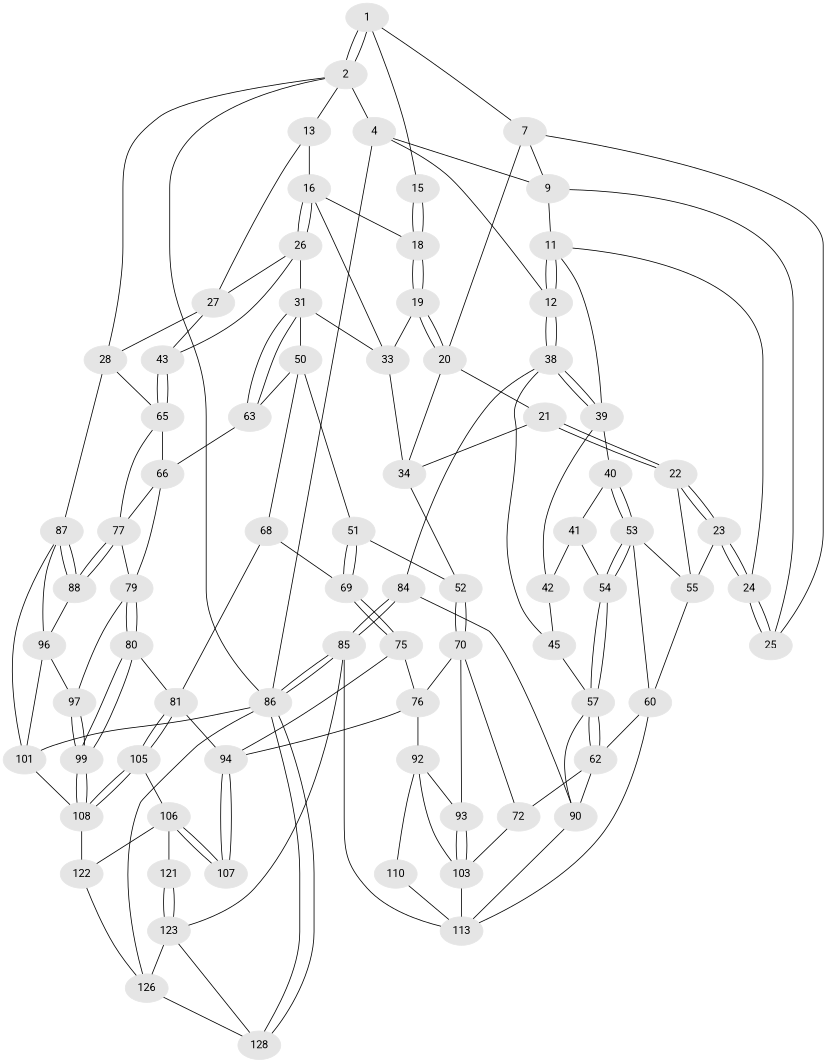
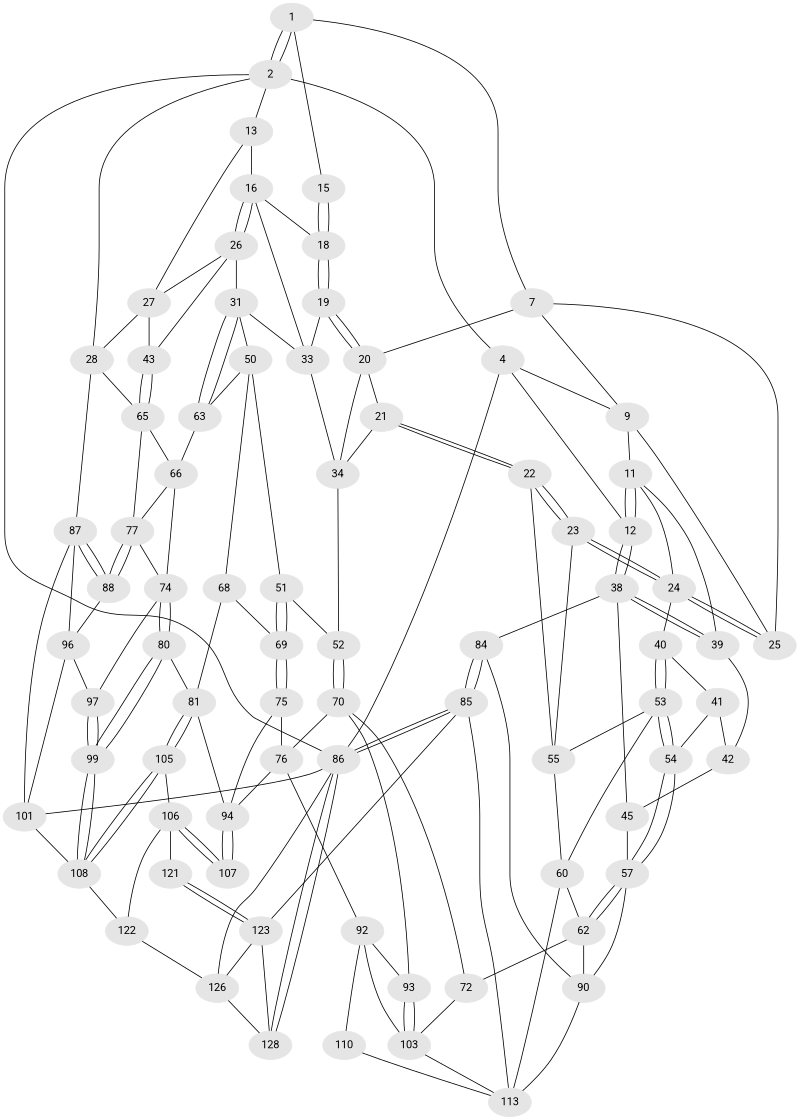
(606, 446) -> (667, 617)
(132, 588) -> (166, 588)
